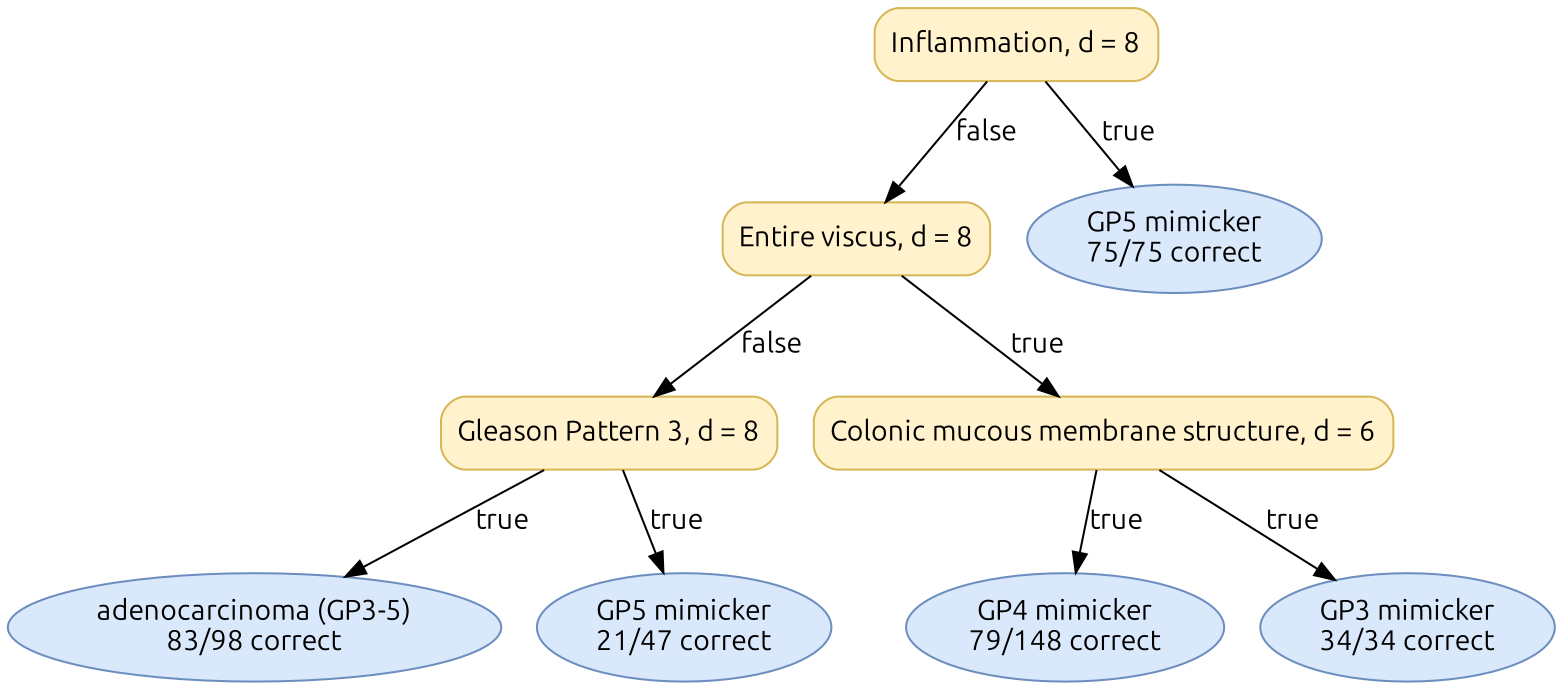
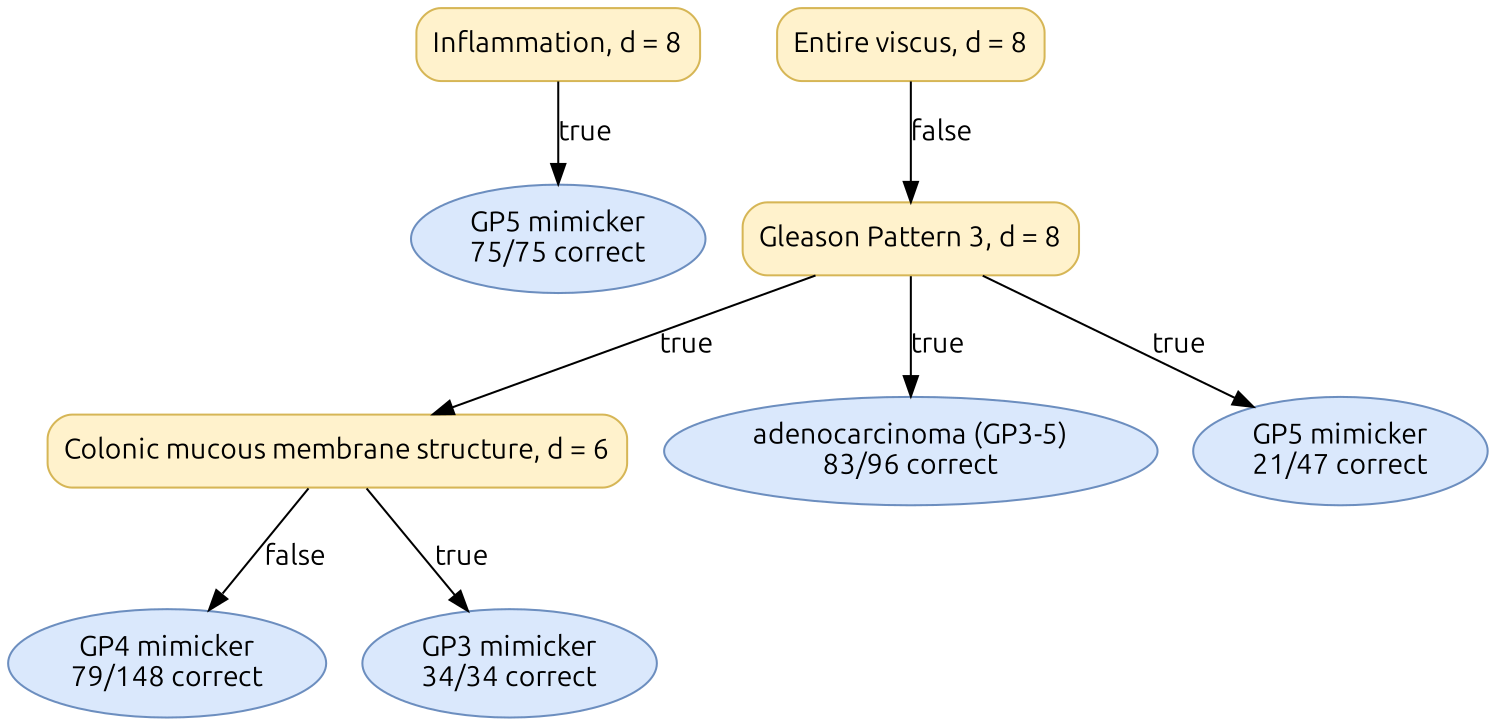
(943, 134) -> none
(972, 330) -> (634, 341)
(1117, 521) -> (296, 557)
(255, 642) -> (911, 465)
